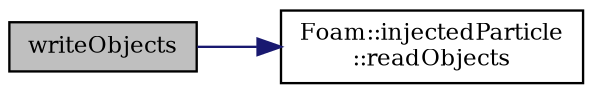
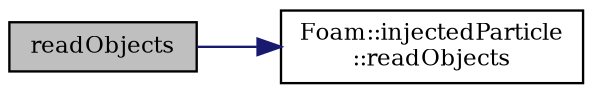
(103, 47) -> (103, 47)
